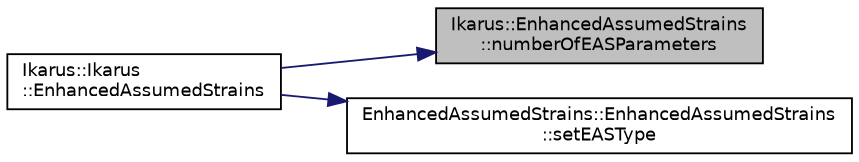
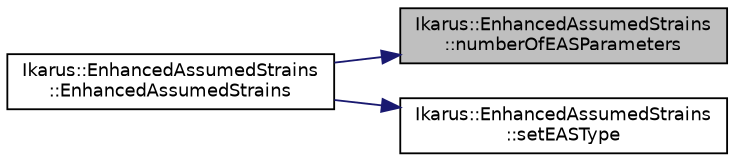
(144, 82) -> (171, 82)
(599, 126) -> (564, 126)
